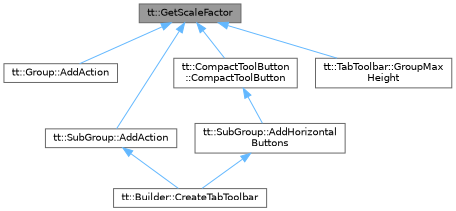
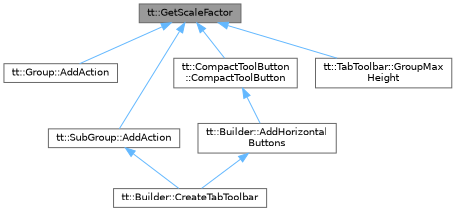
(270, 138) -> (267, 138)
